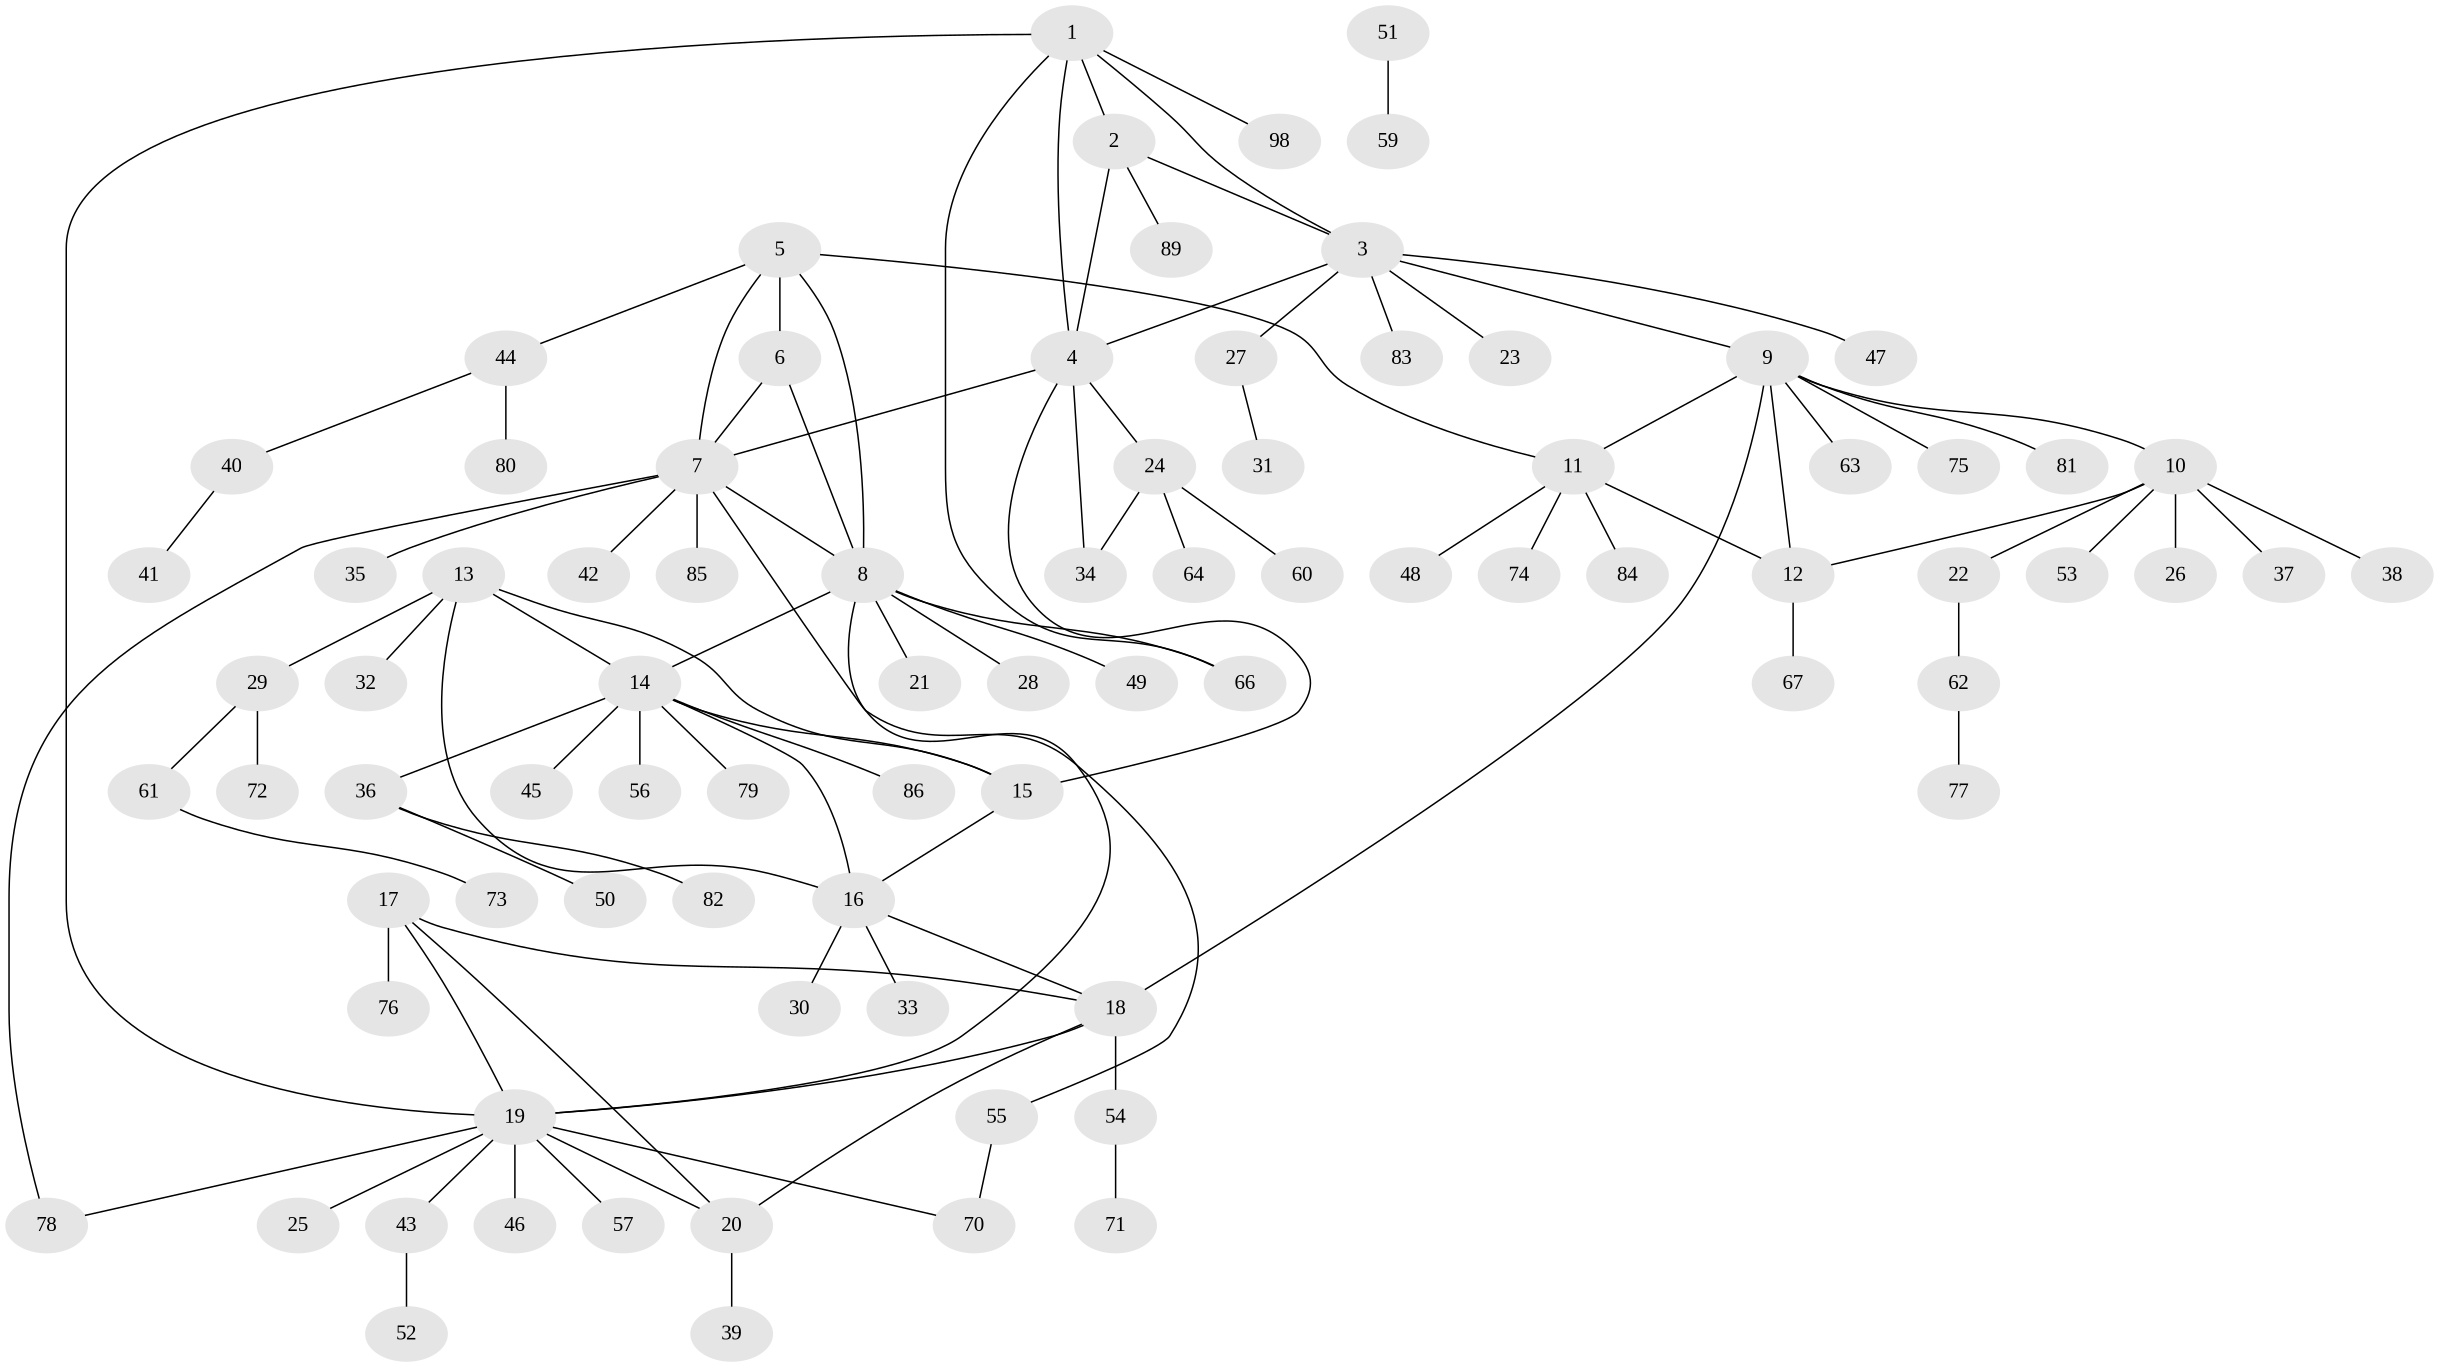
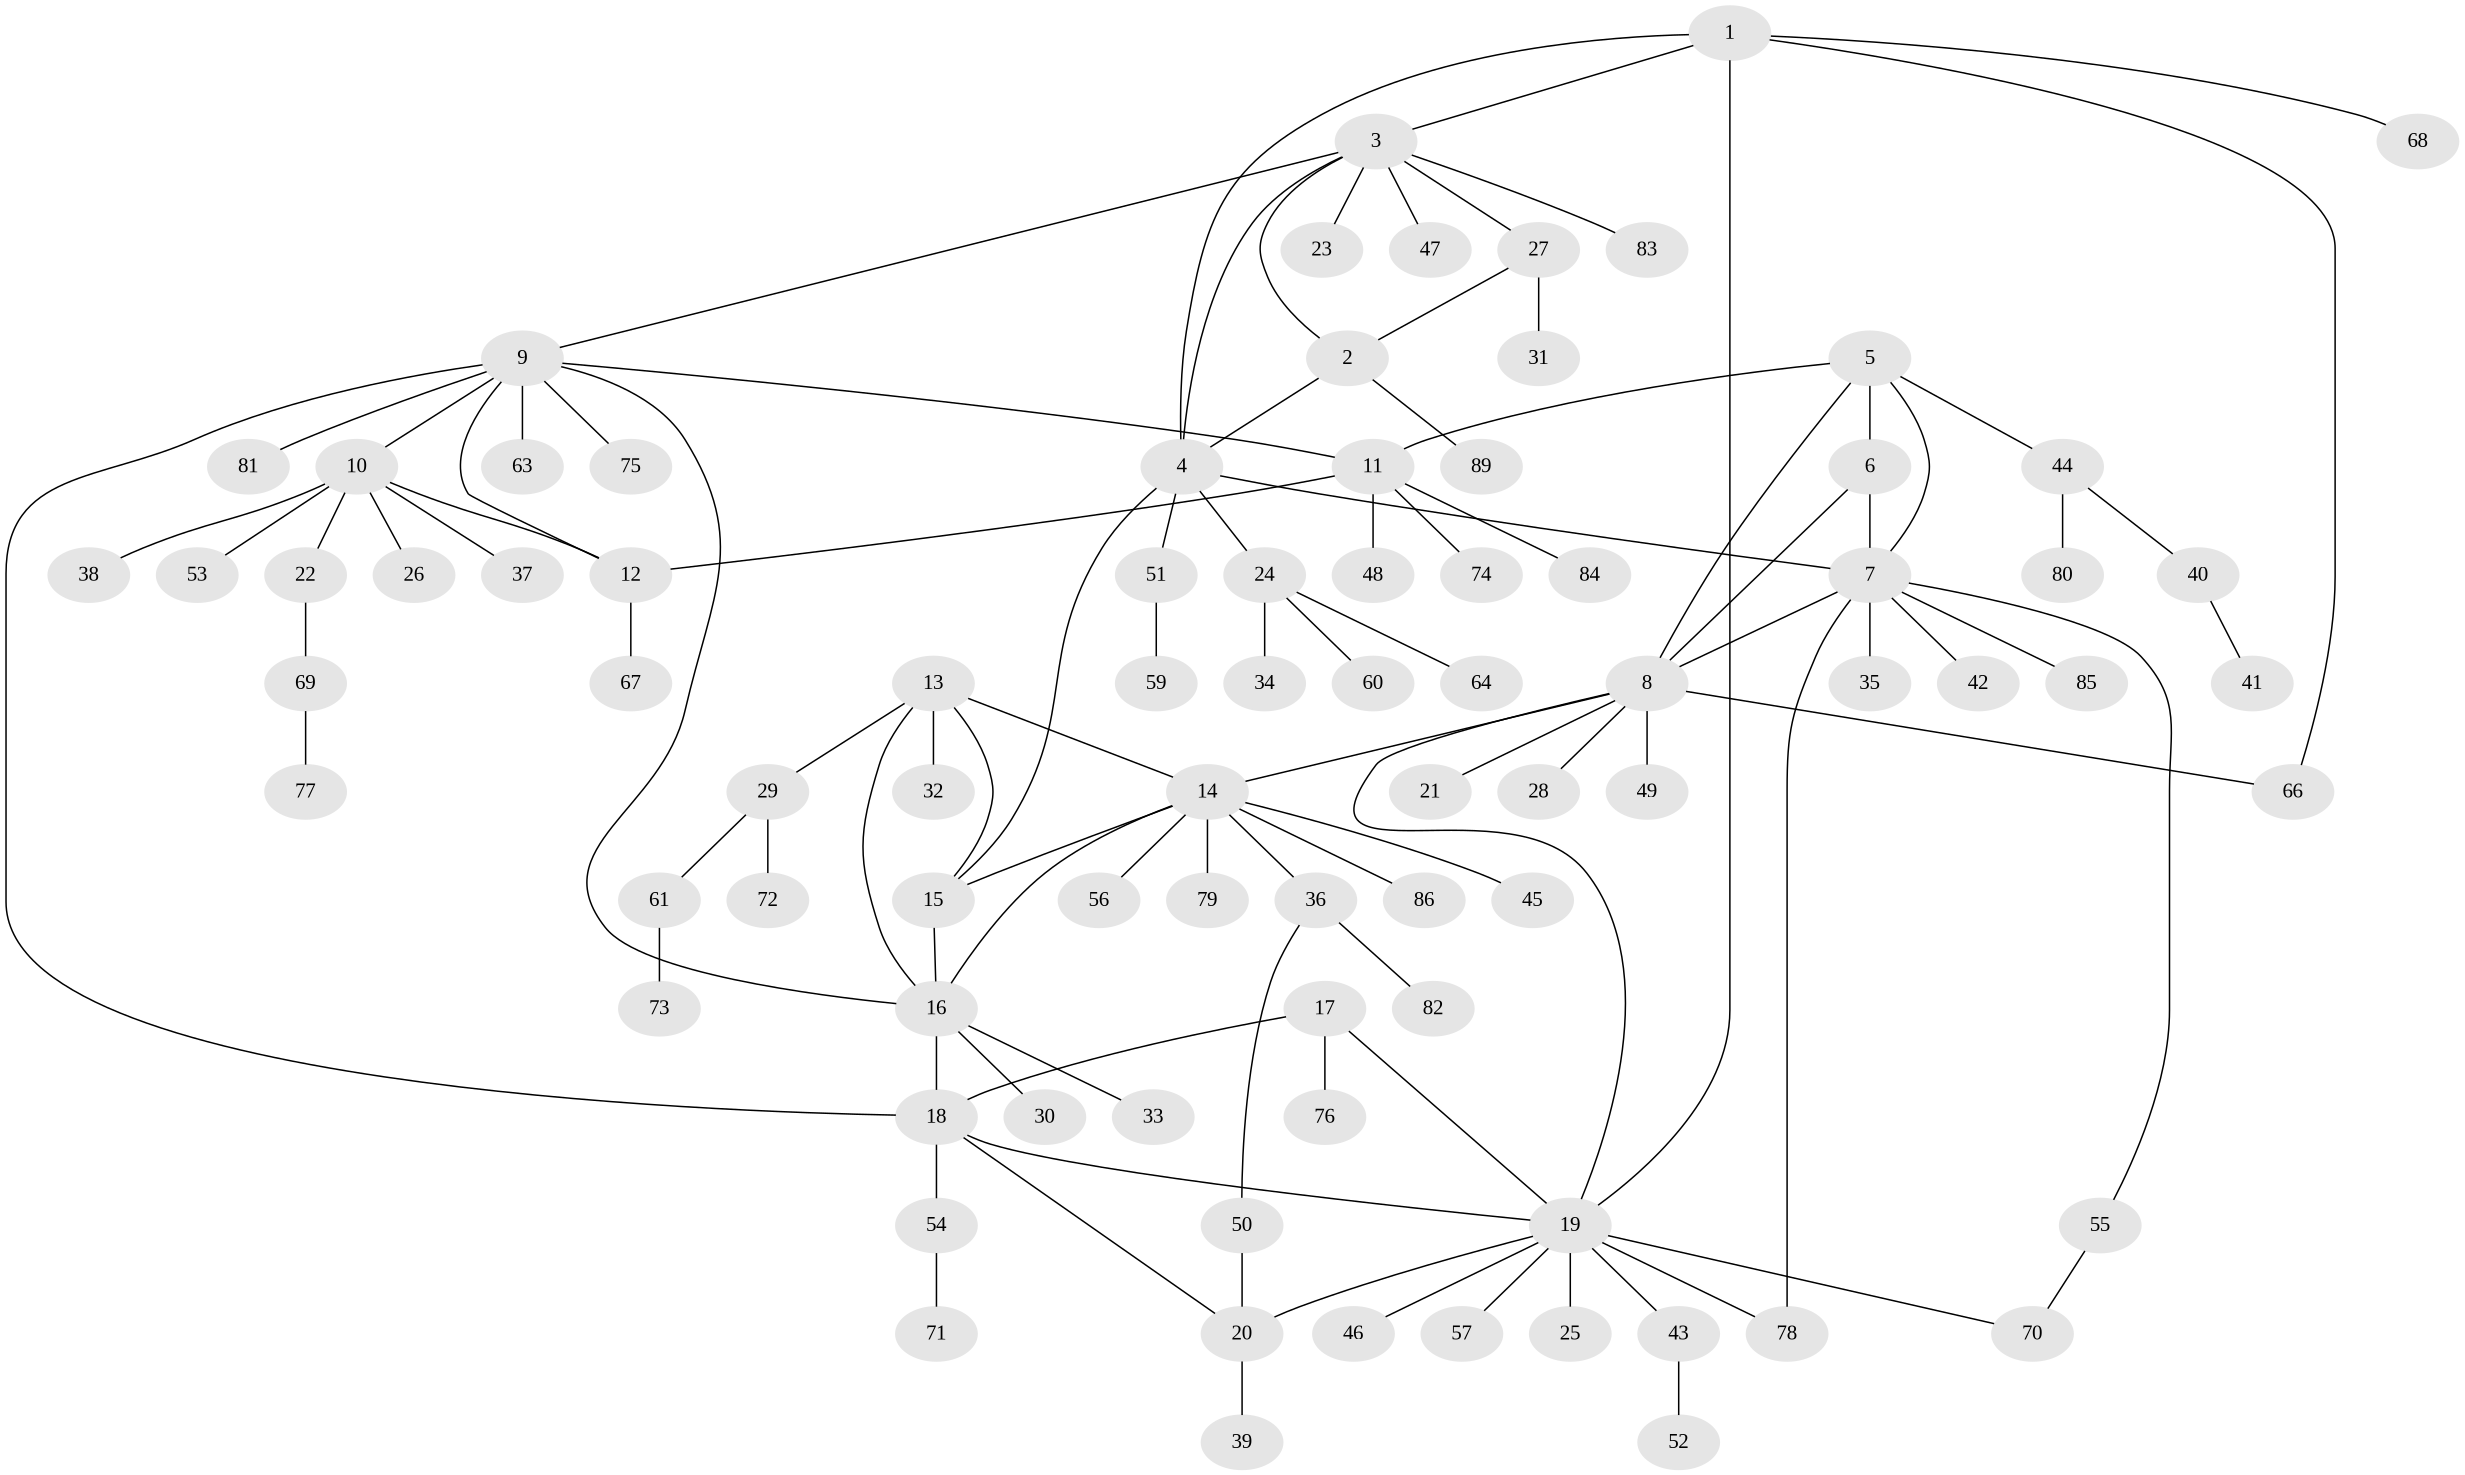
(1093, 87) -> (1443, 304)
(1280, 142) -> (2418, 142)
(1079, 467) -> (1169, 521)
(1959, 684) -> (306, 684)
none -> (659, 767)
(563, 1060) -> (1242, 1280)
